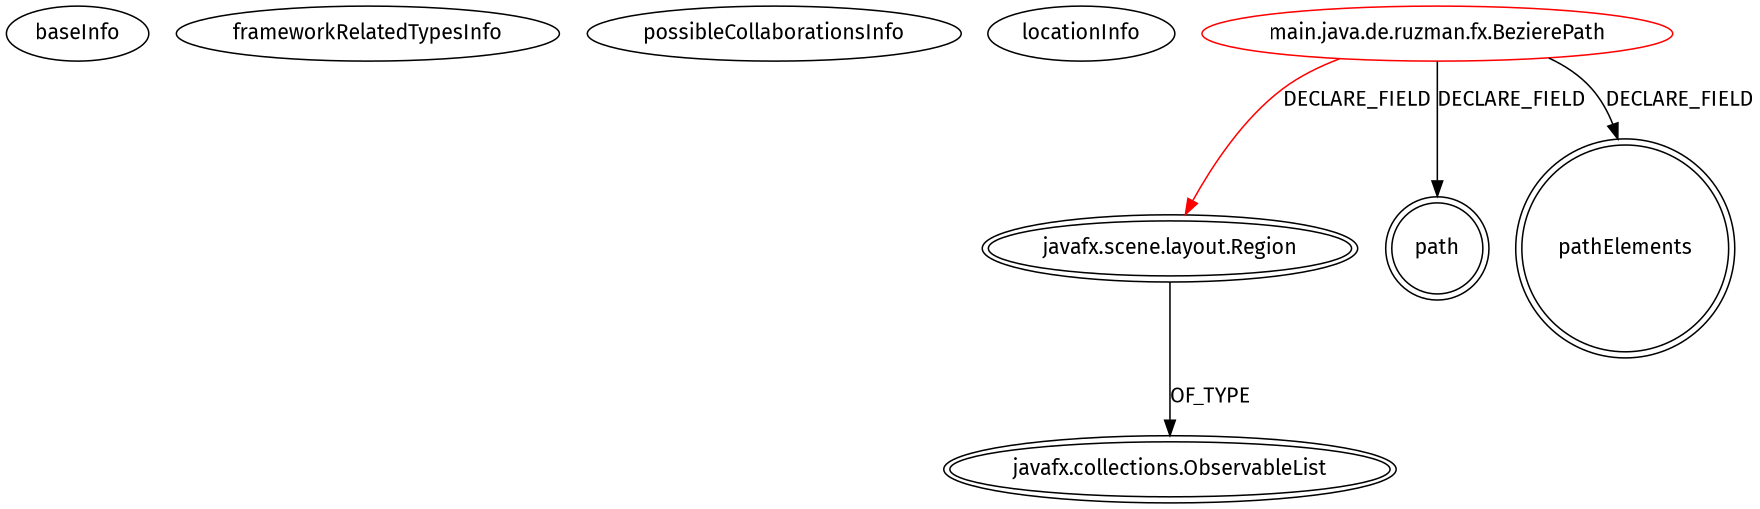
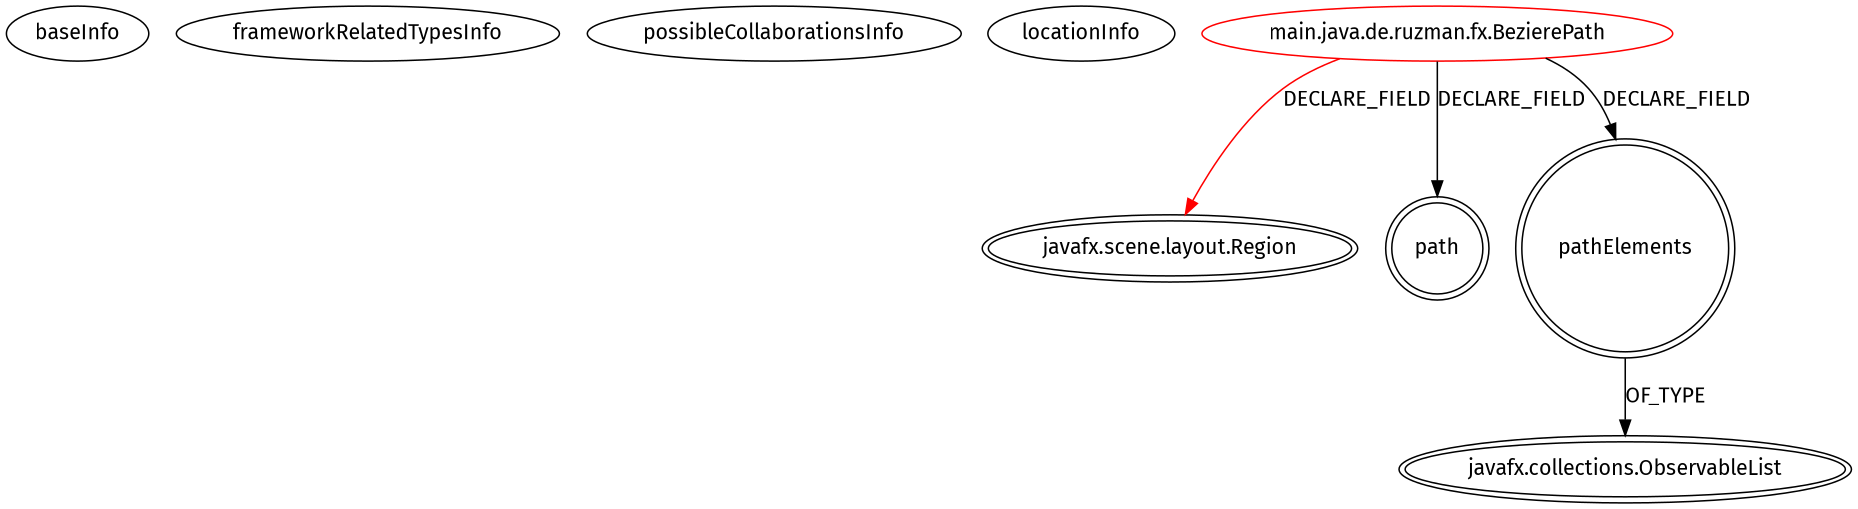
(1170, 351) -> (1625, 389)
